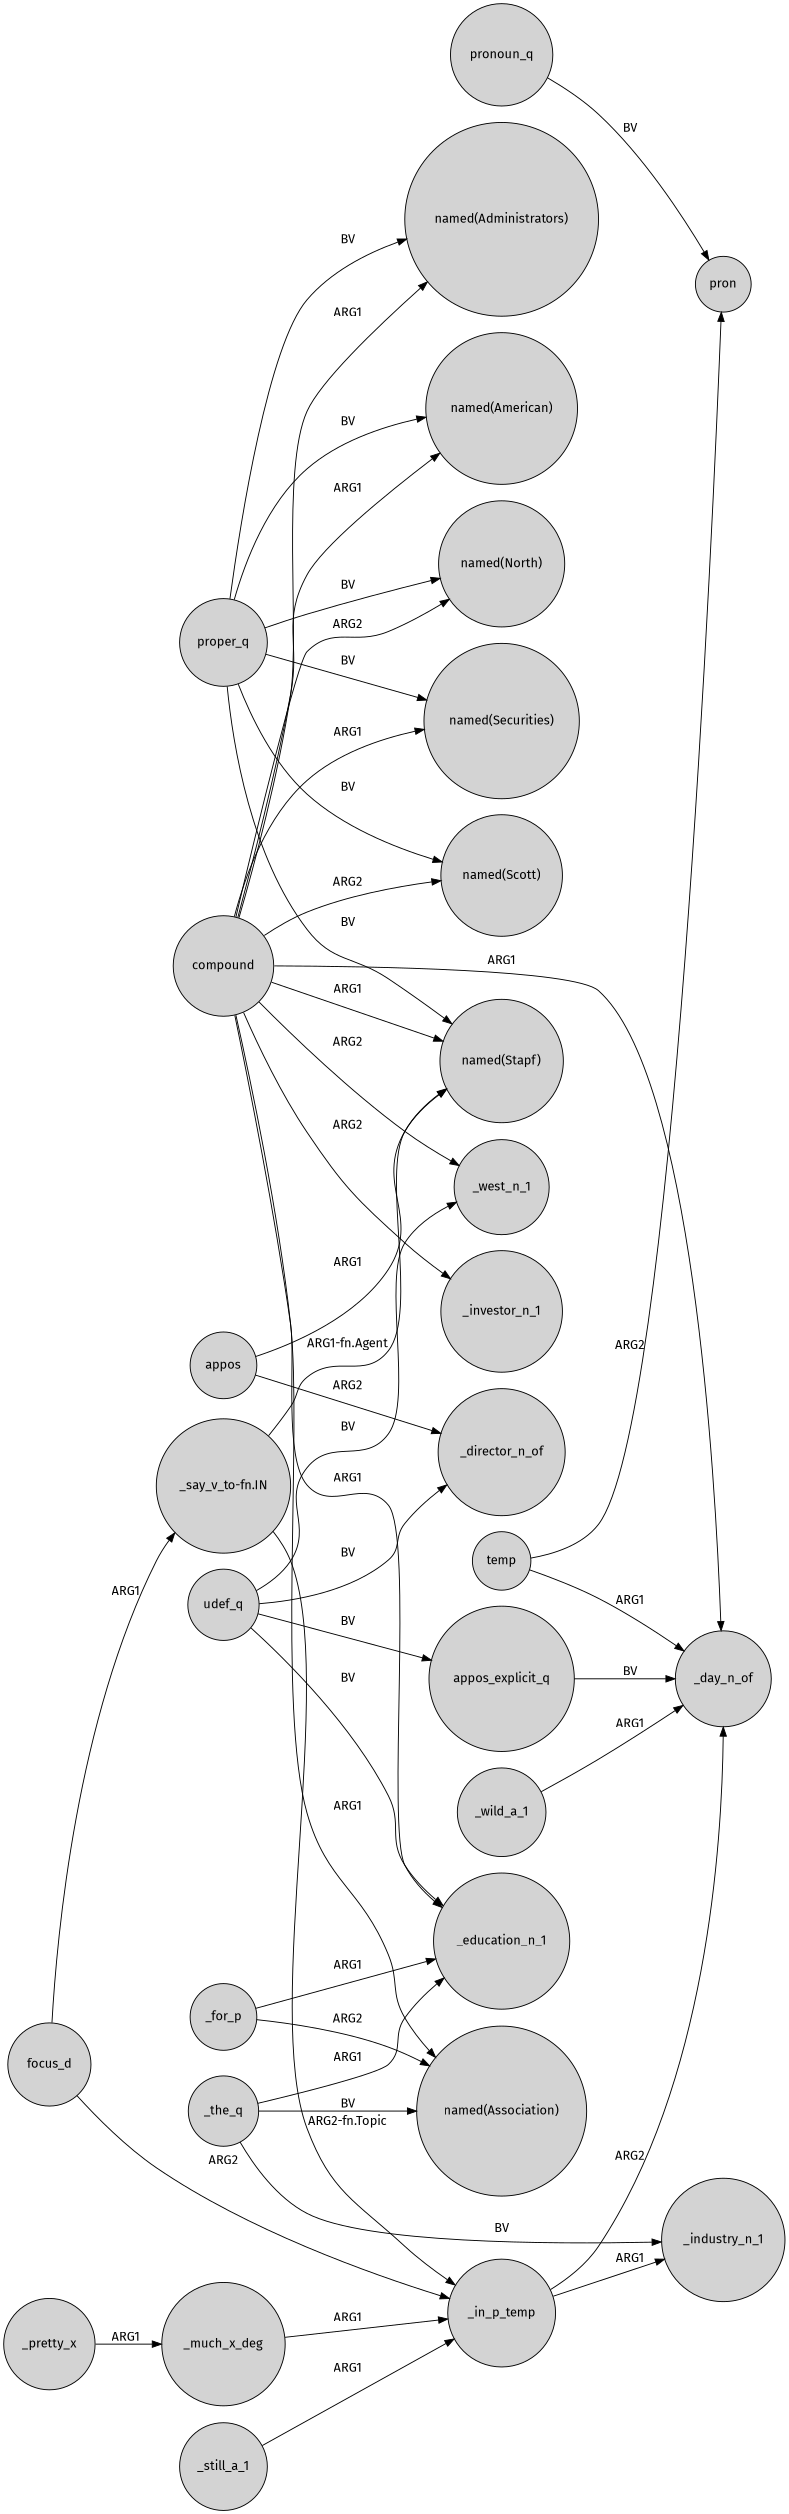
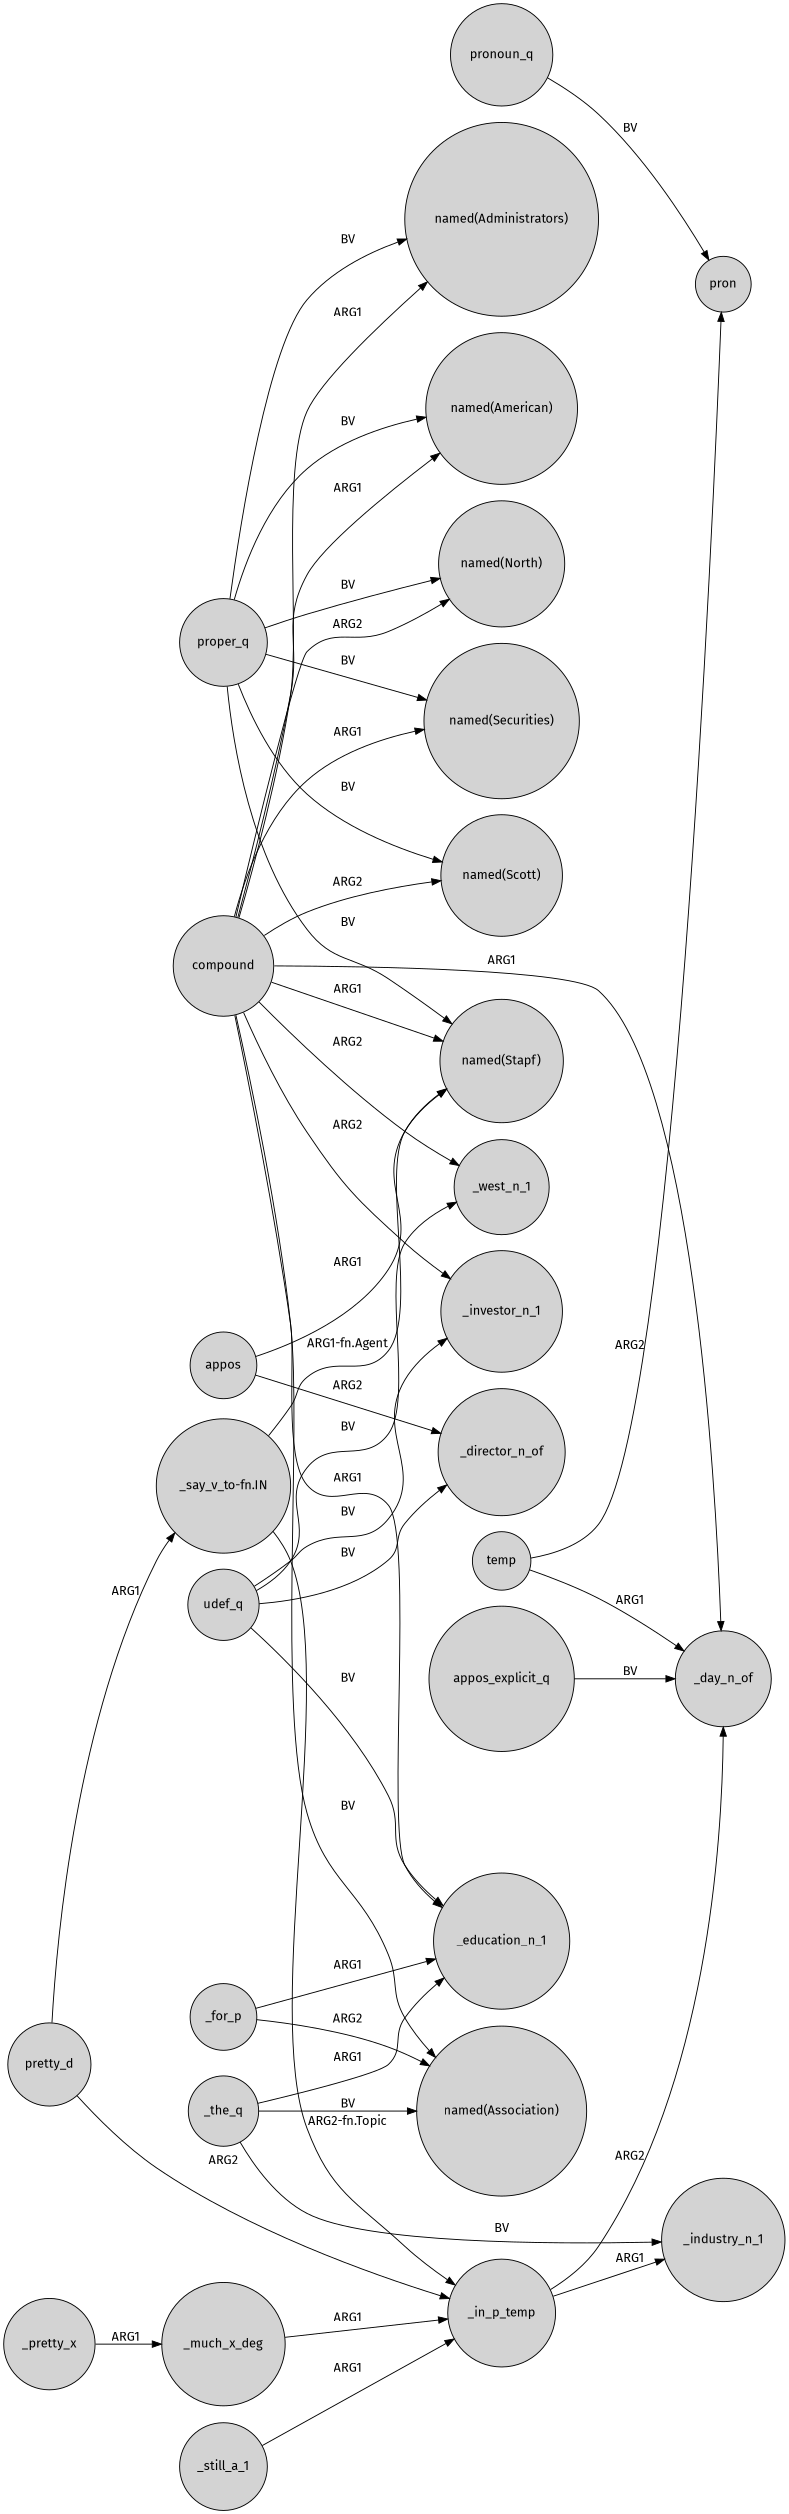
(340, 1636) -> (399, 1501)
(348, 1806) -> (348, 1806)
(502, 1812) -> none
(49, 2064) -> (49, 2064)
